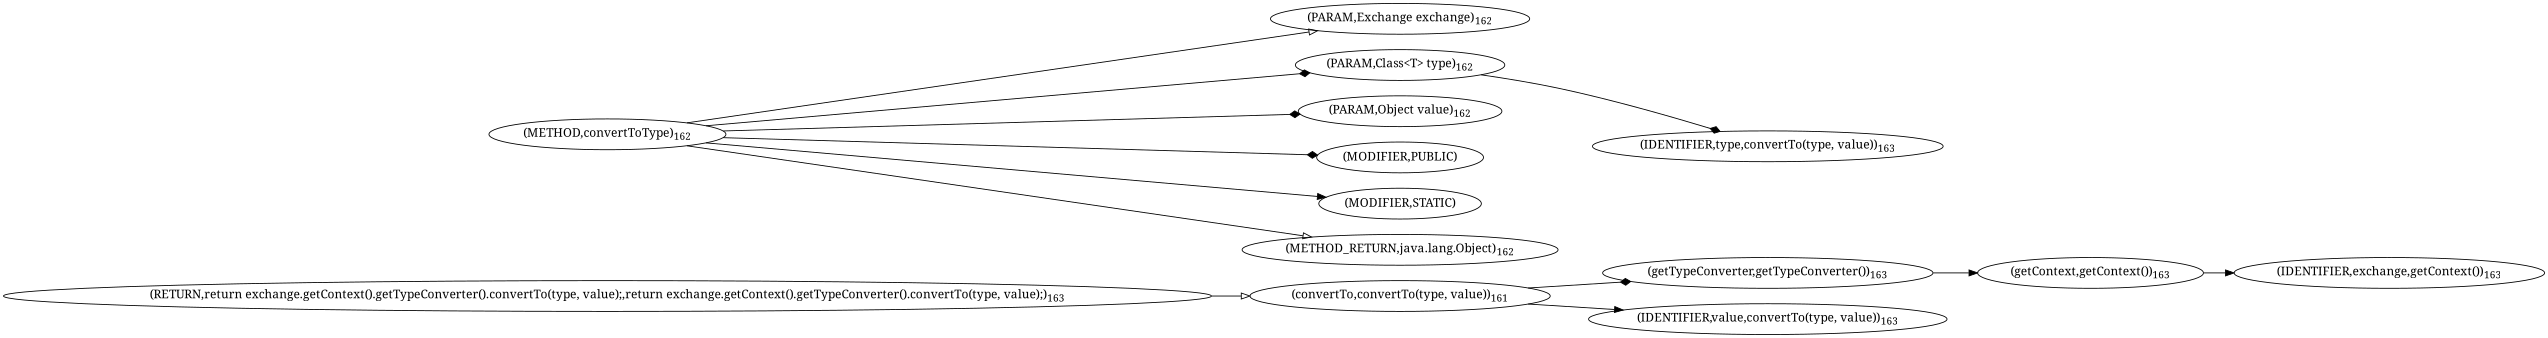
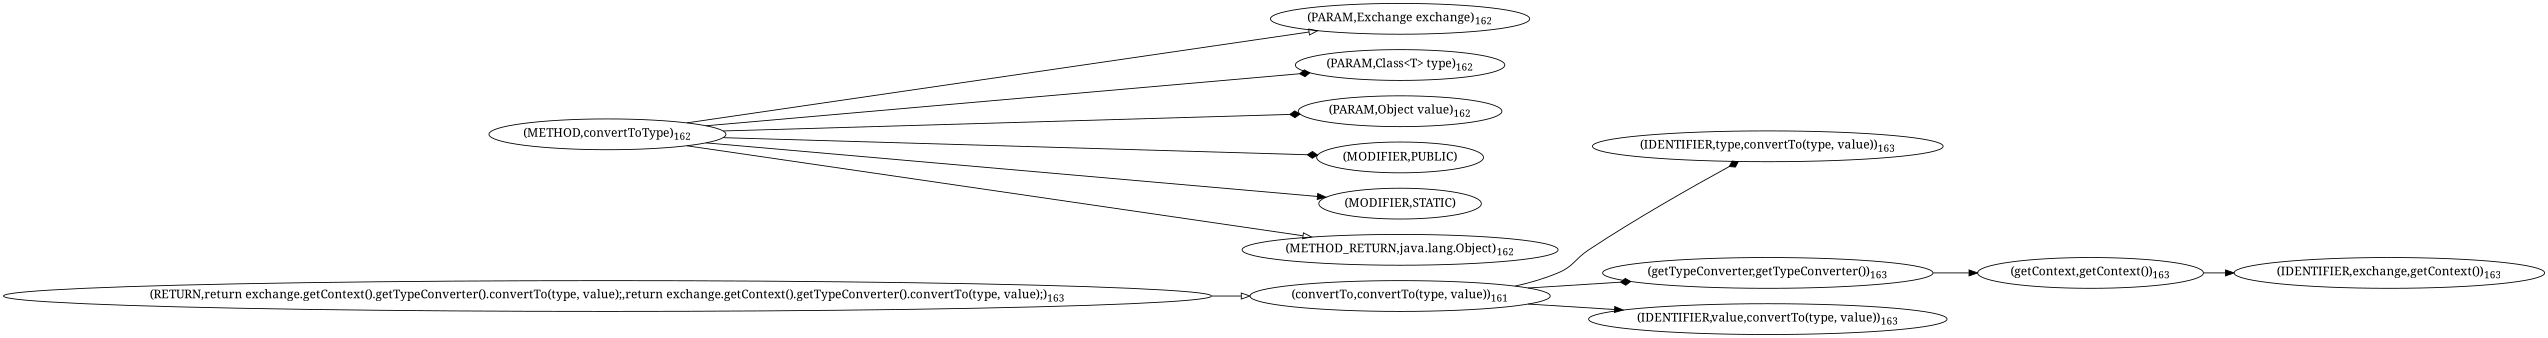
(1597, 97) -> (1622, 228)
